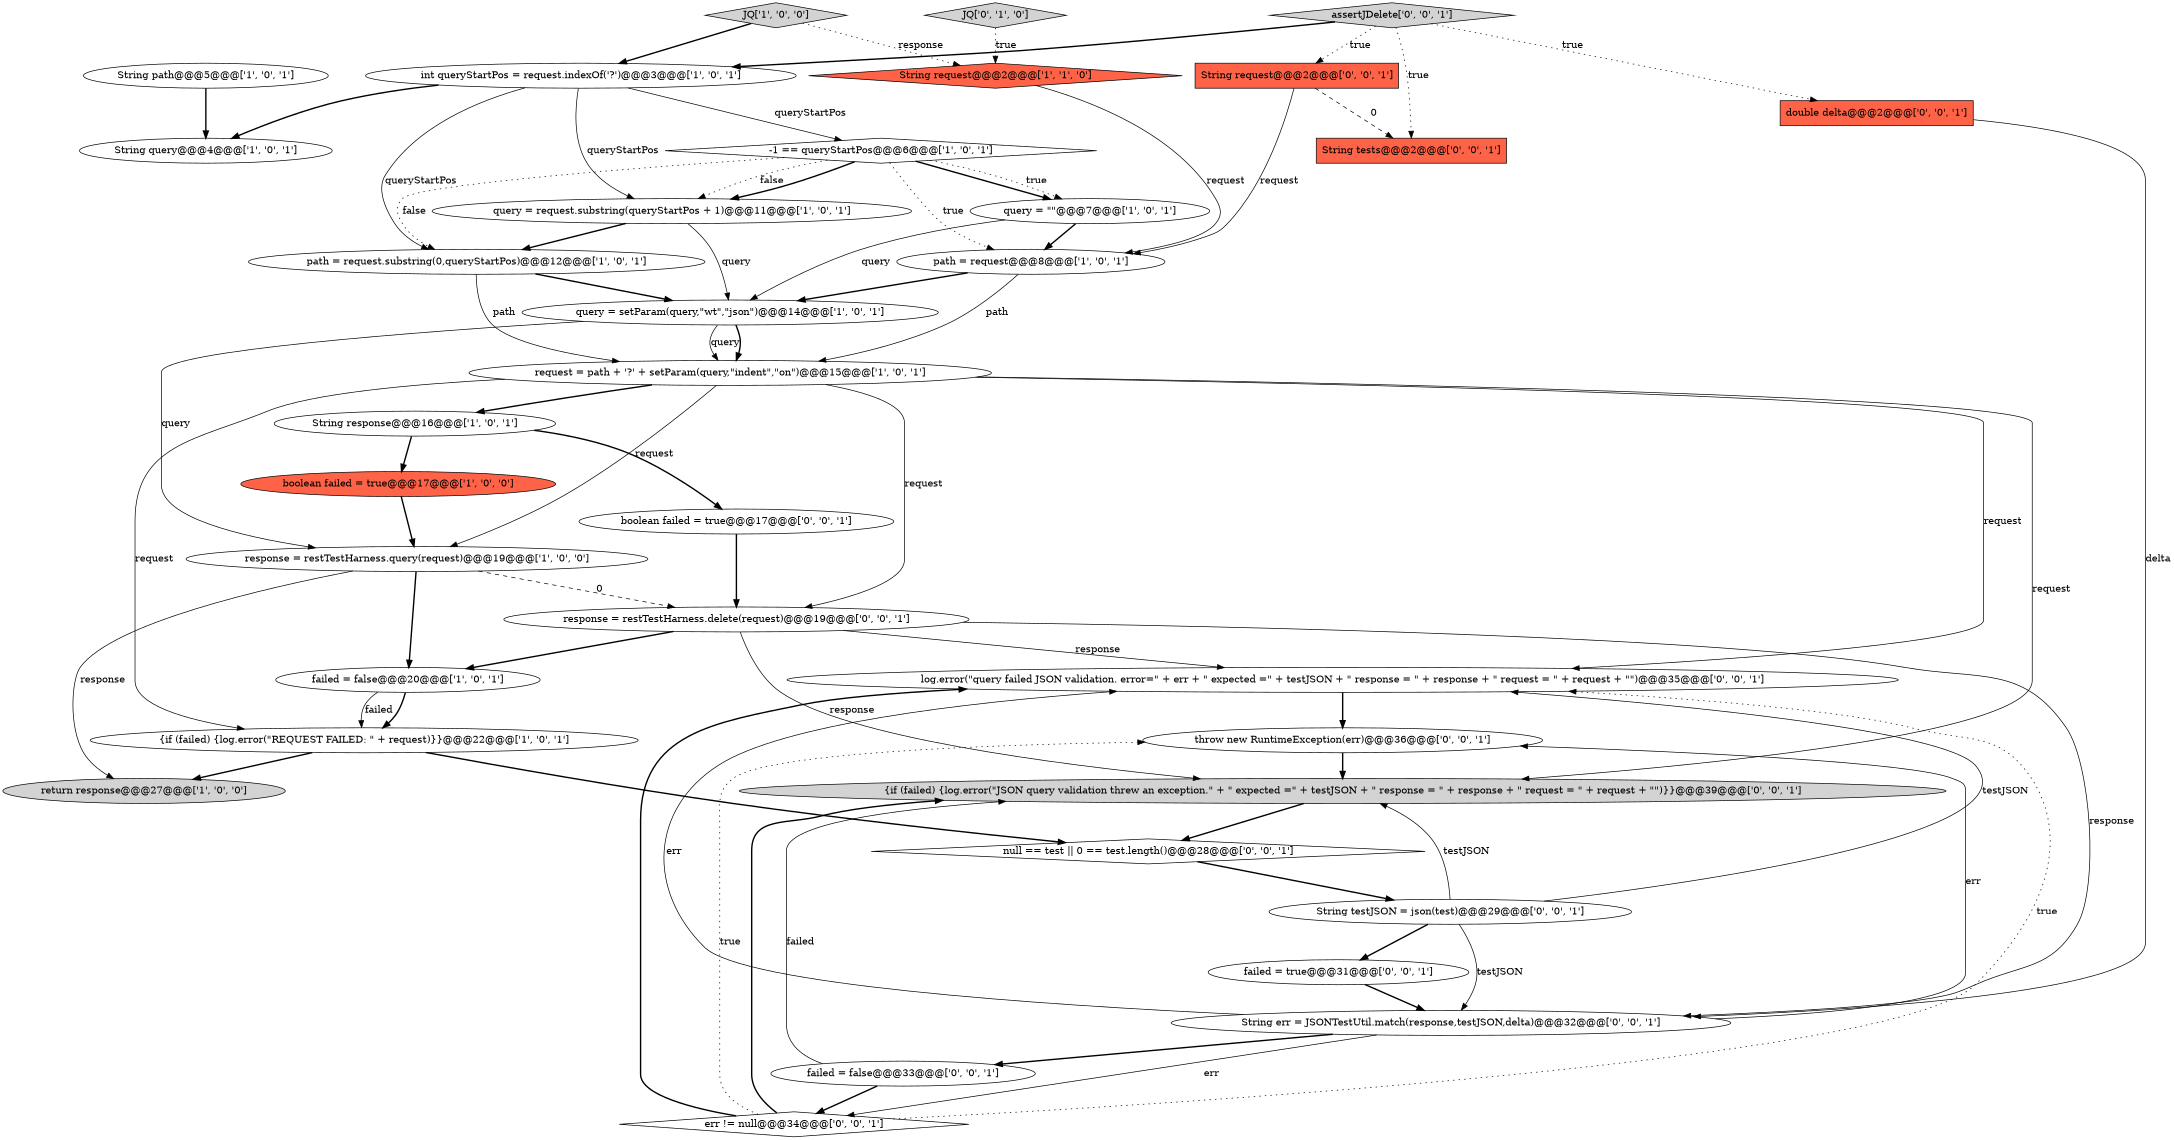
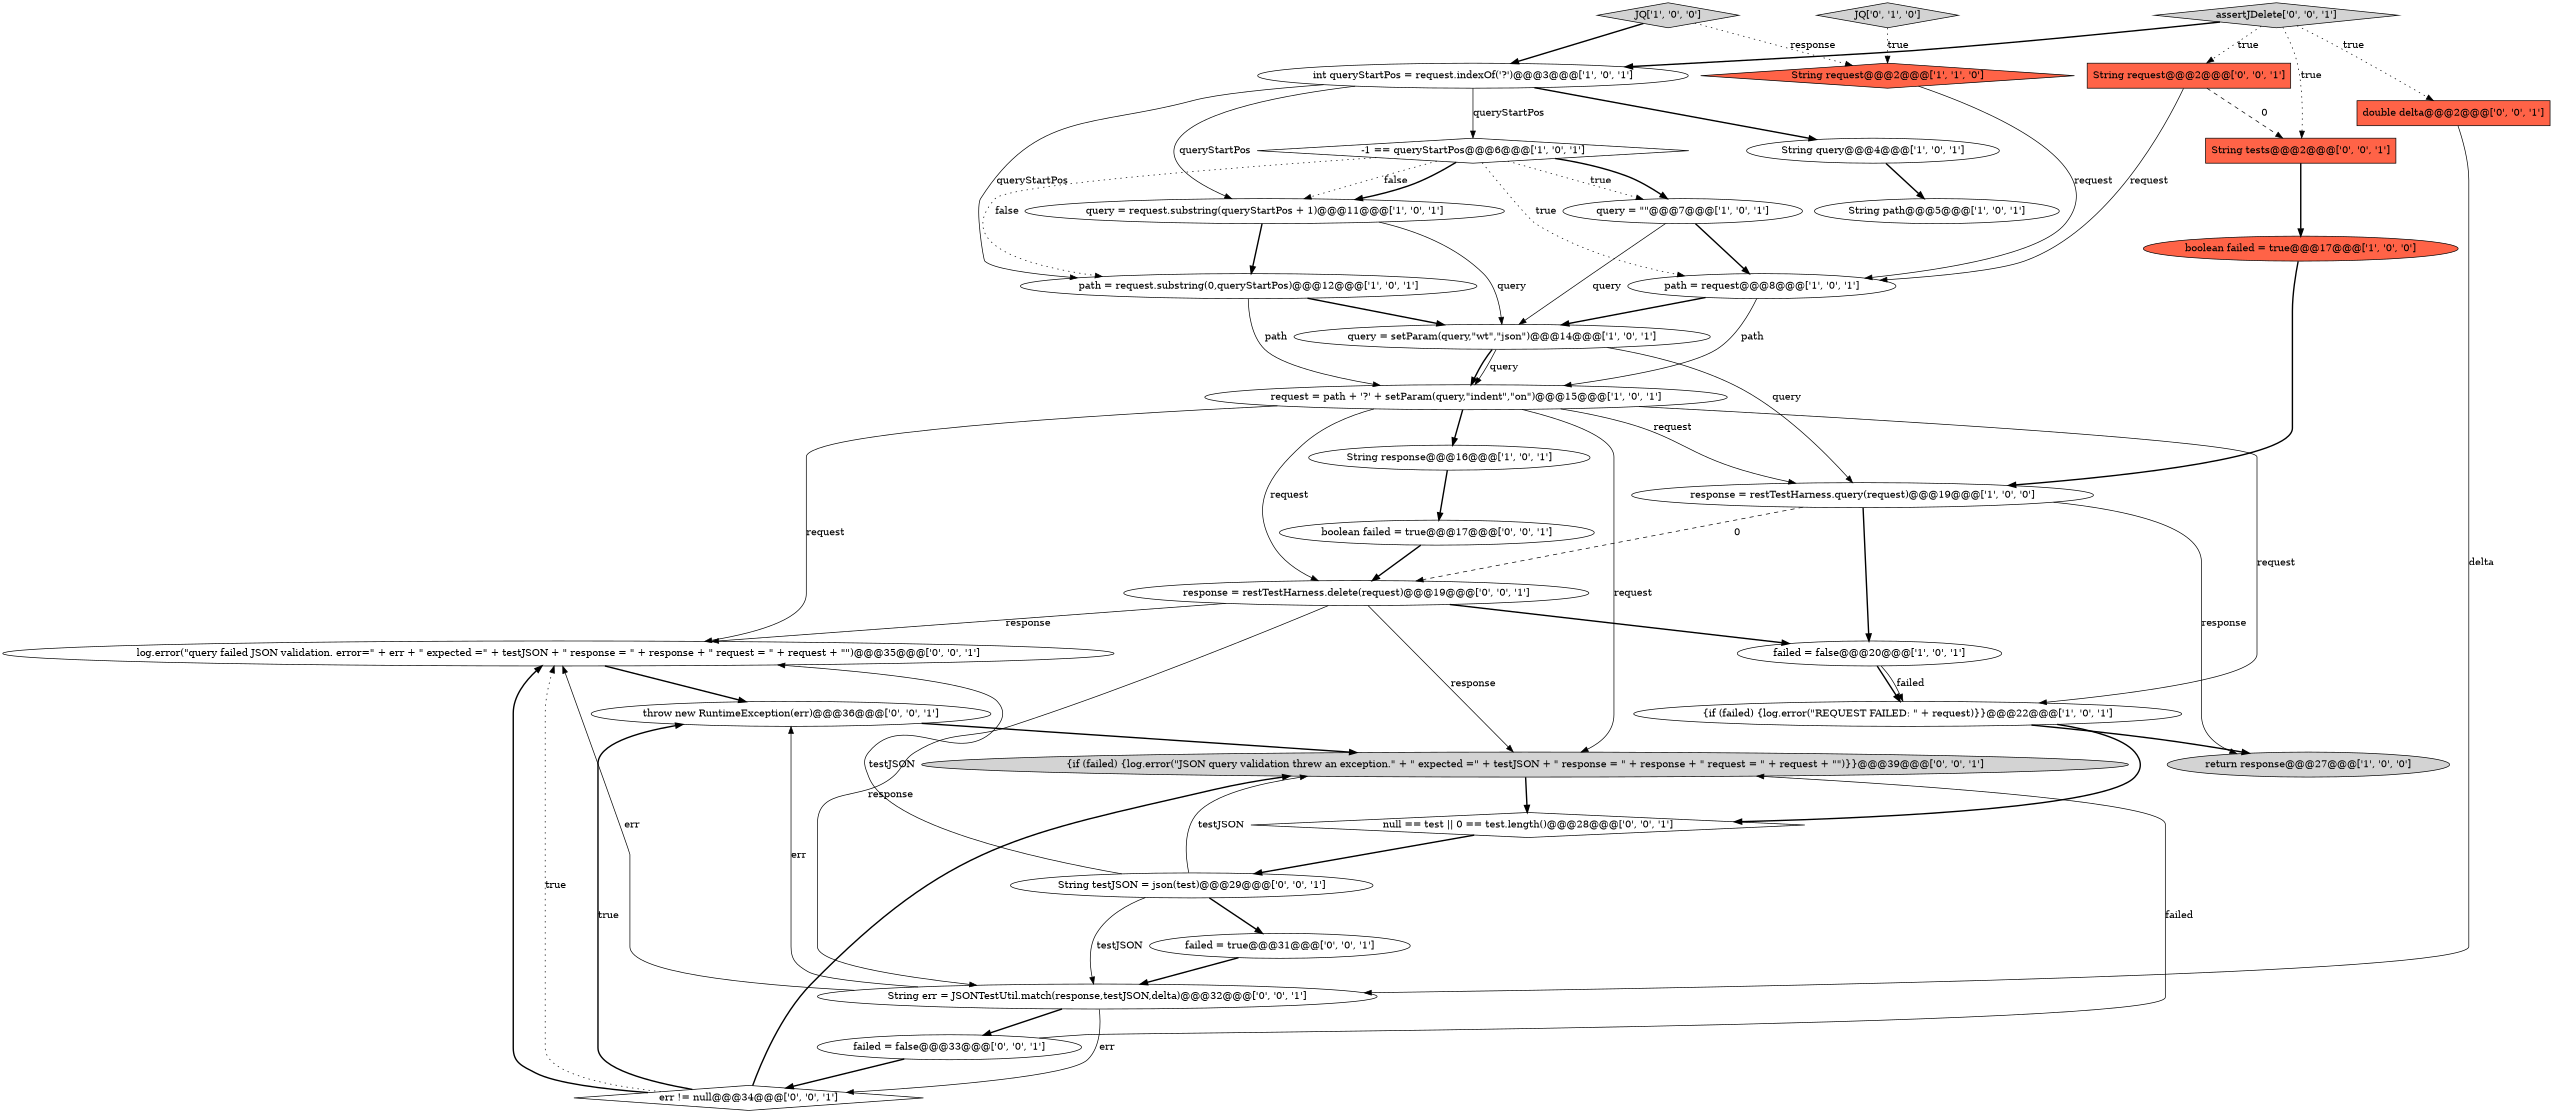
(206, 110) -> (1902, 179)
(407, 450) -> (2301, 196)
(756, 769) -> (598, 914)
